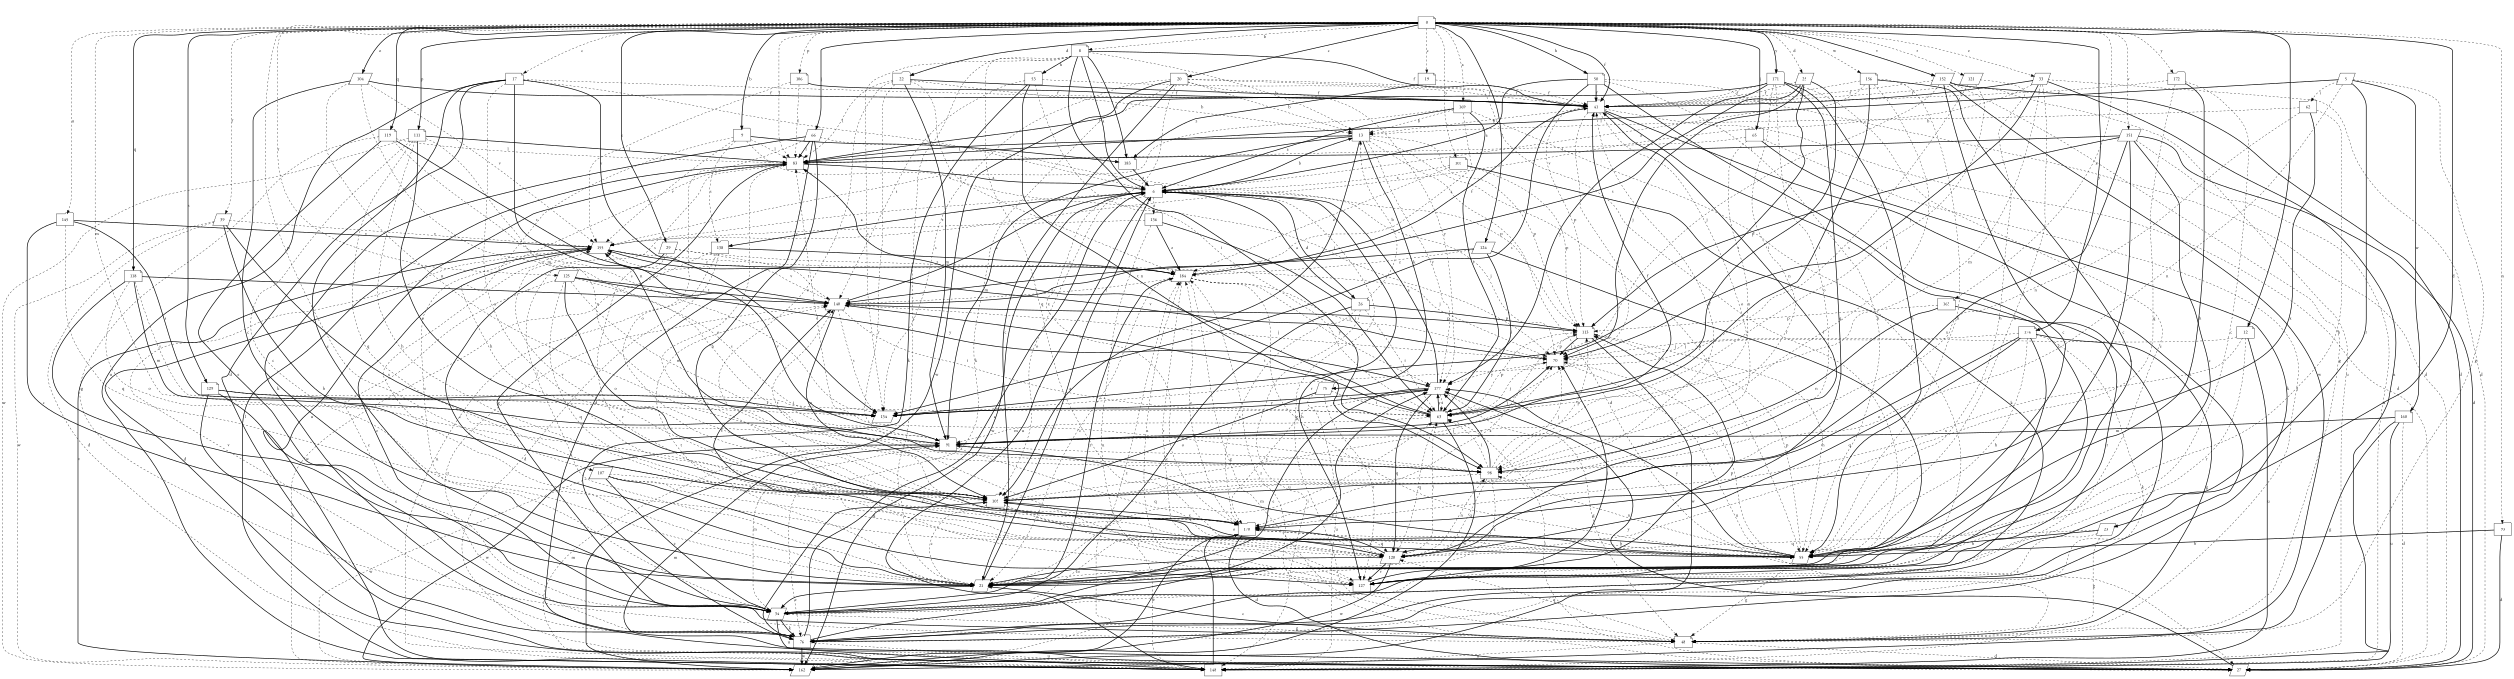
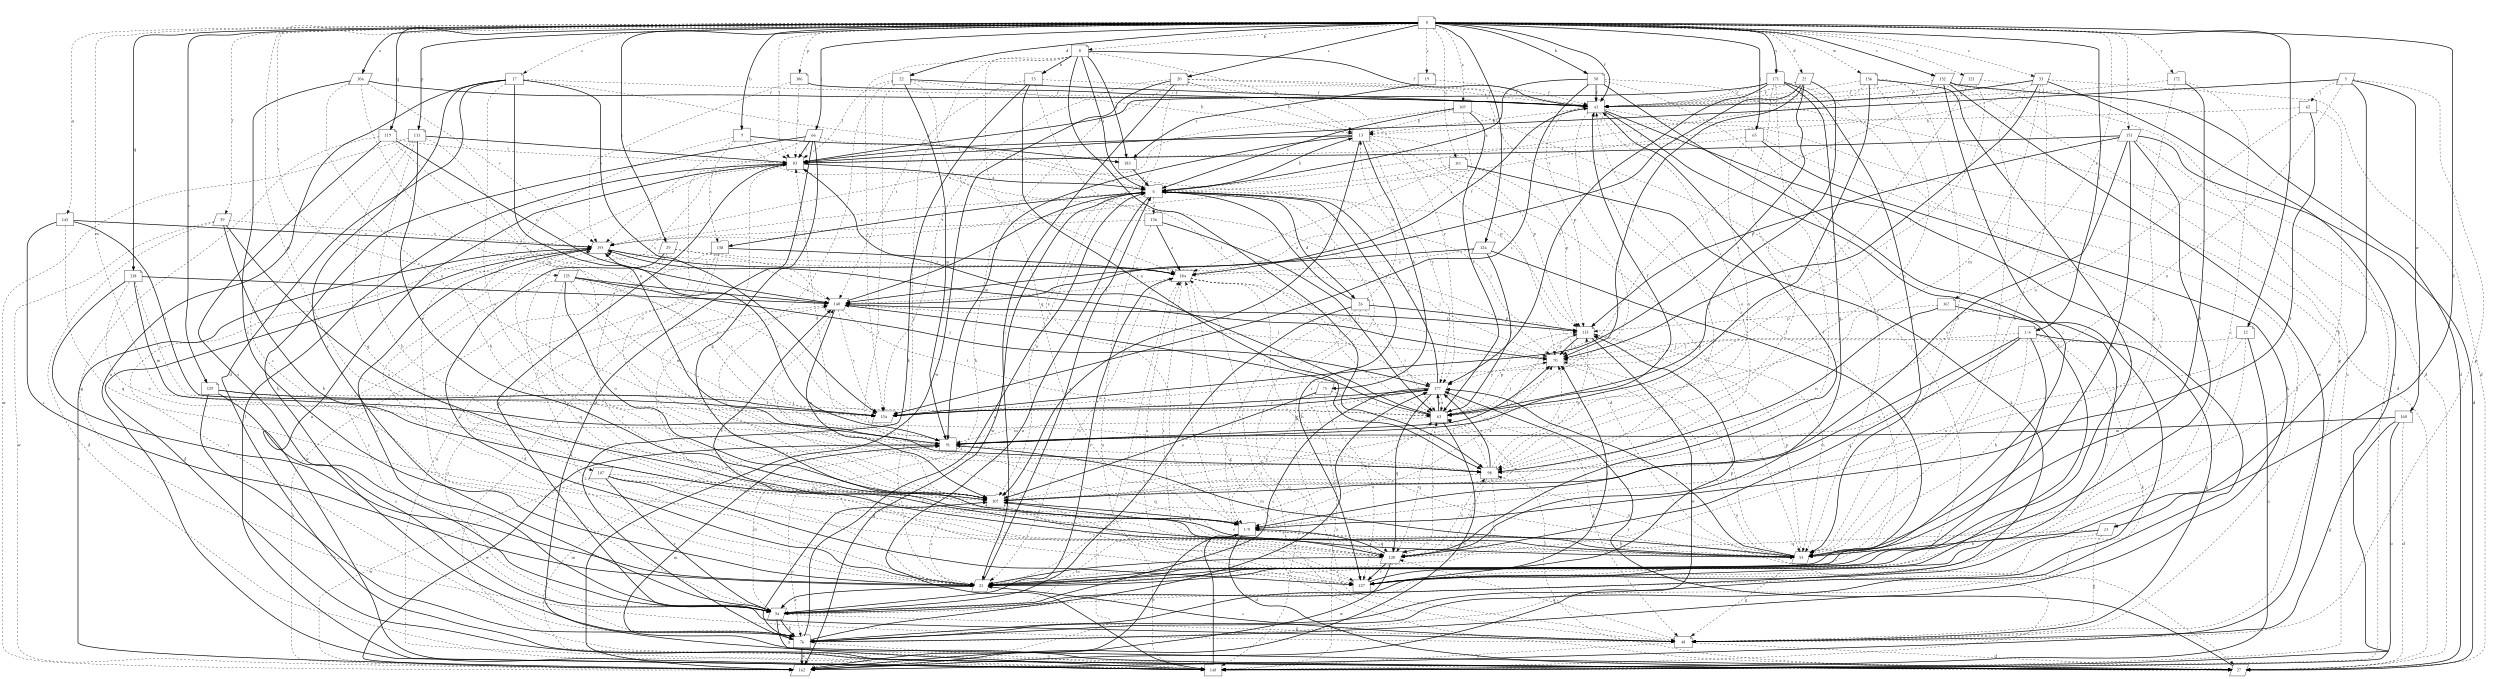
(2503, 529) -> none
